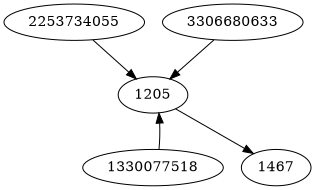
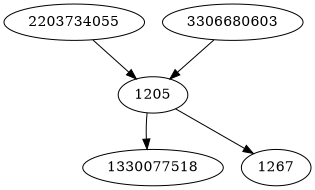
(74, 22) -> (74, 22)
(233, 22) -> (233, 22)
(160, 136) -> (146, 126)
(276, 168) -> (276, 168)
